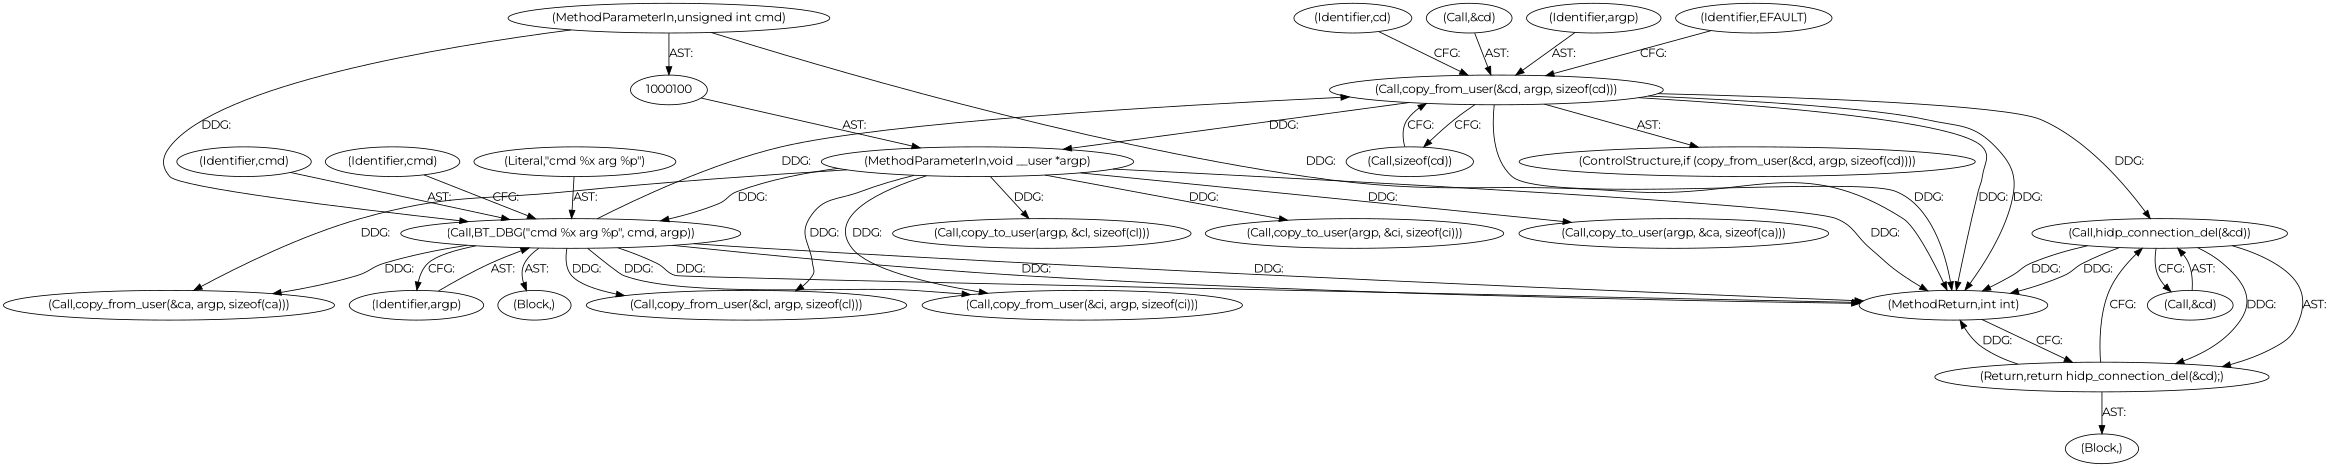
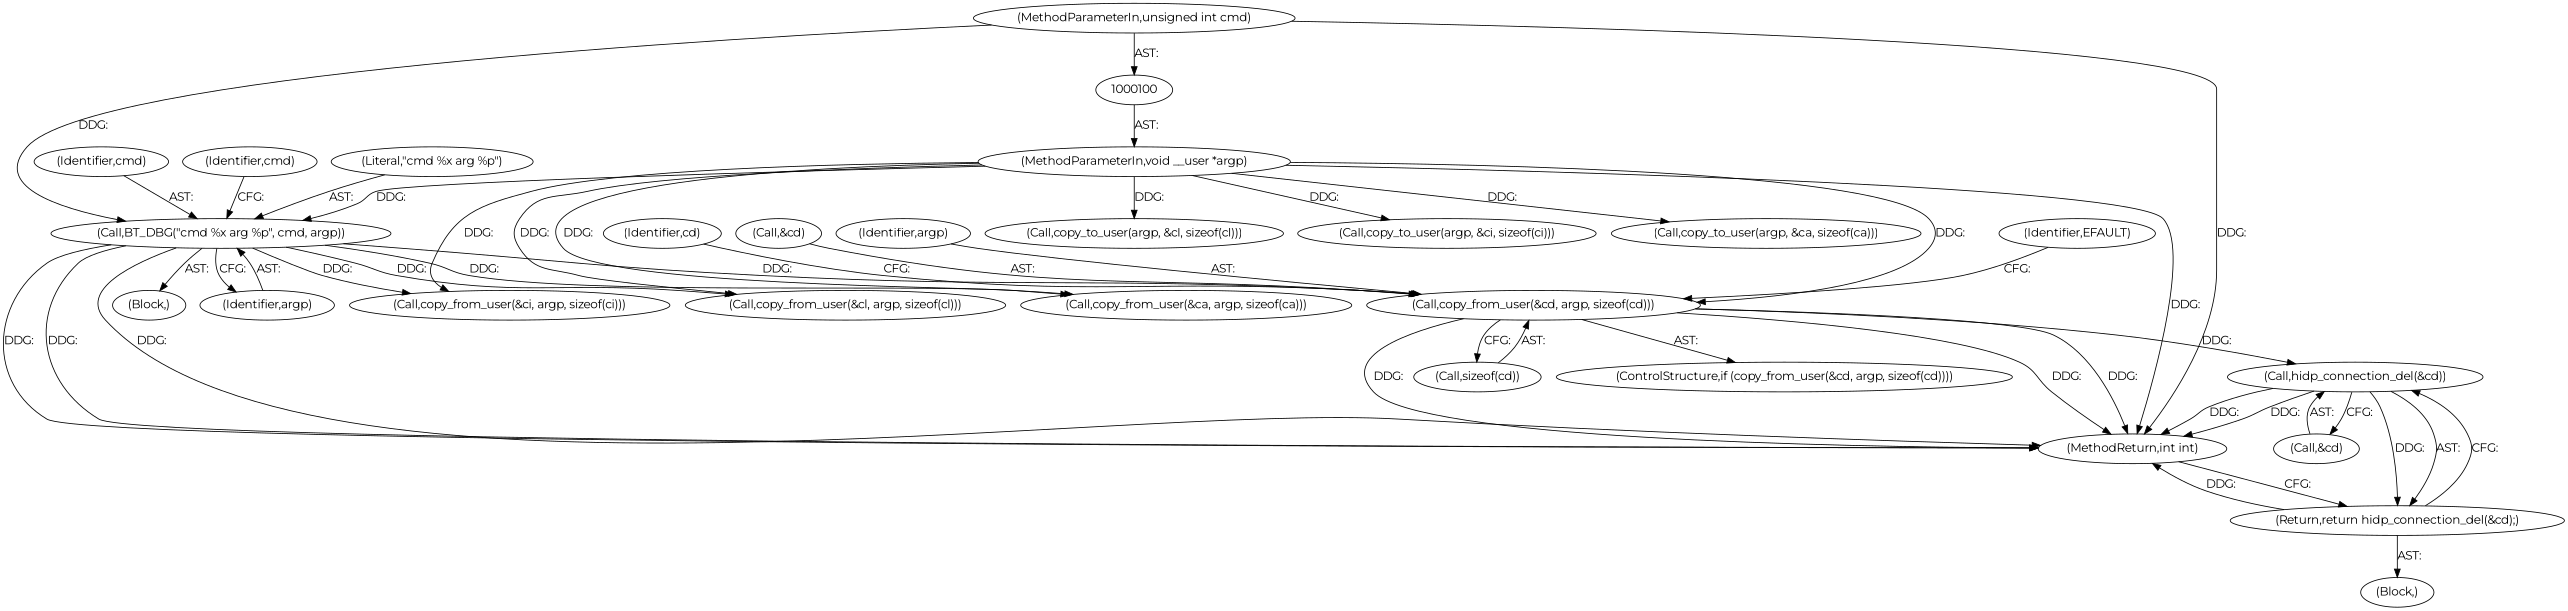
(1240, 125) -> (1813, 187)
(1423, 126) -> (1535, 341)
